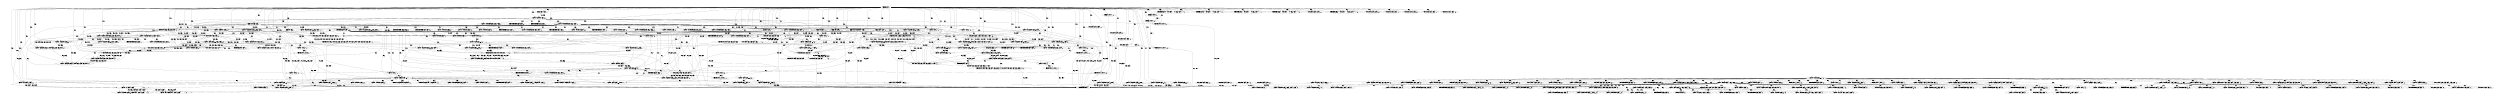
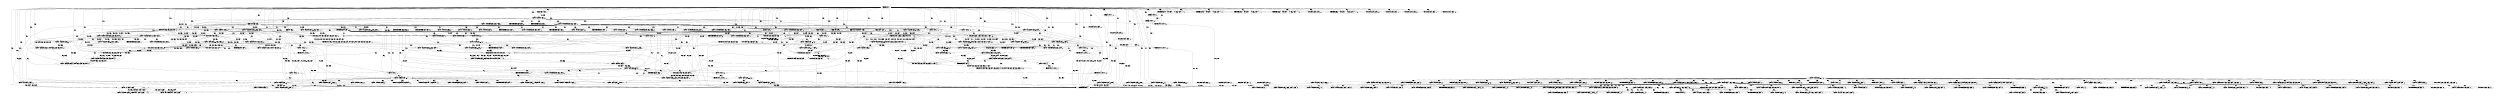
none -> (1369, 88)
